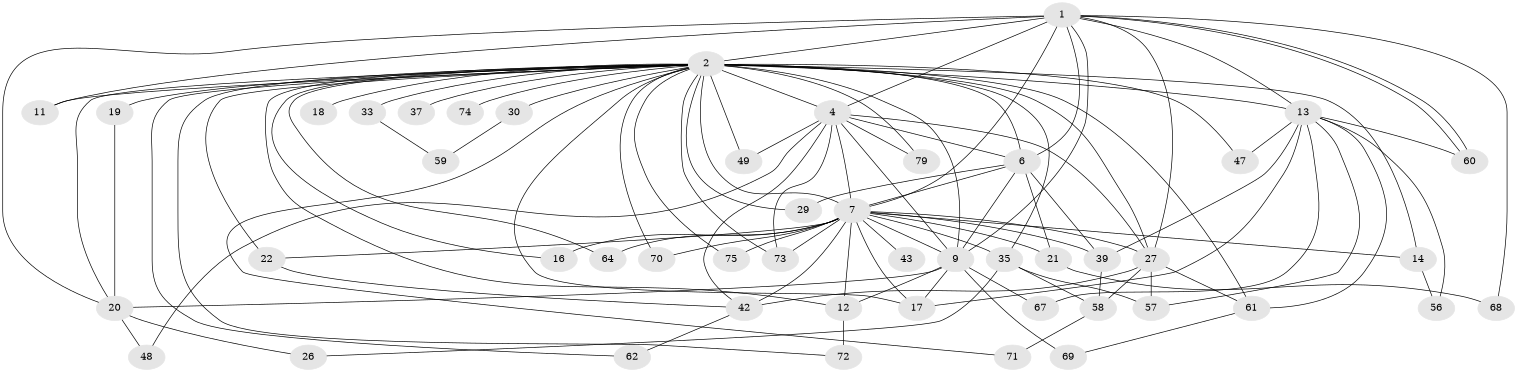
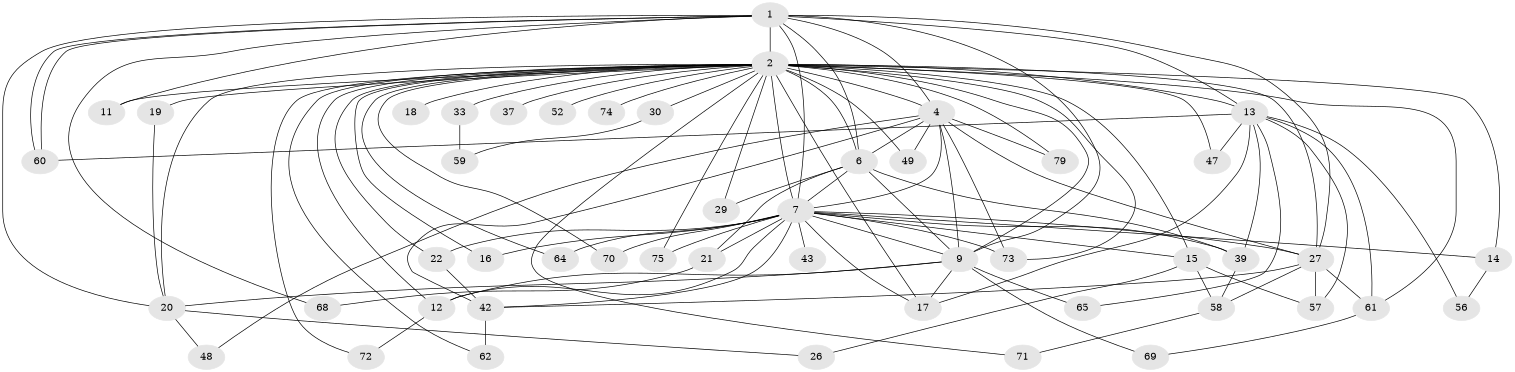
none -> (558, 113)
(1004, 259) -> (1192, 259)
(1040, 308) -> (1083, 308)
